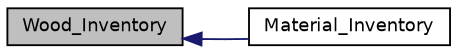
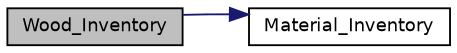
(225, 39) -> (206, 14)
